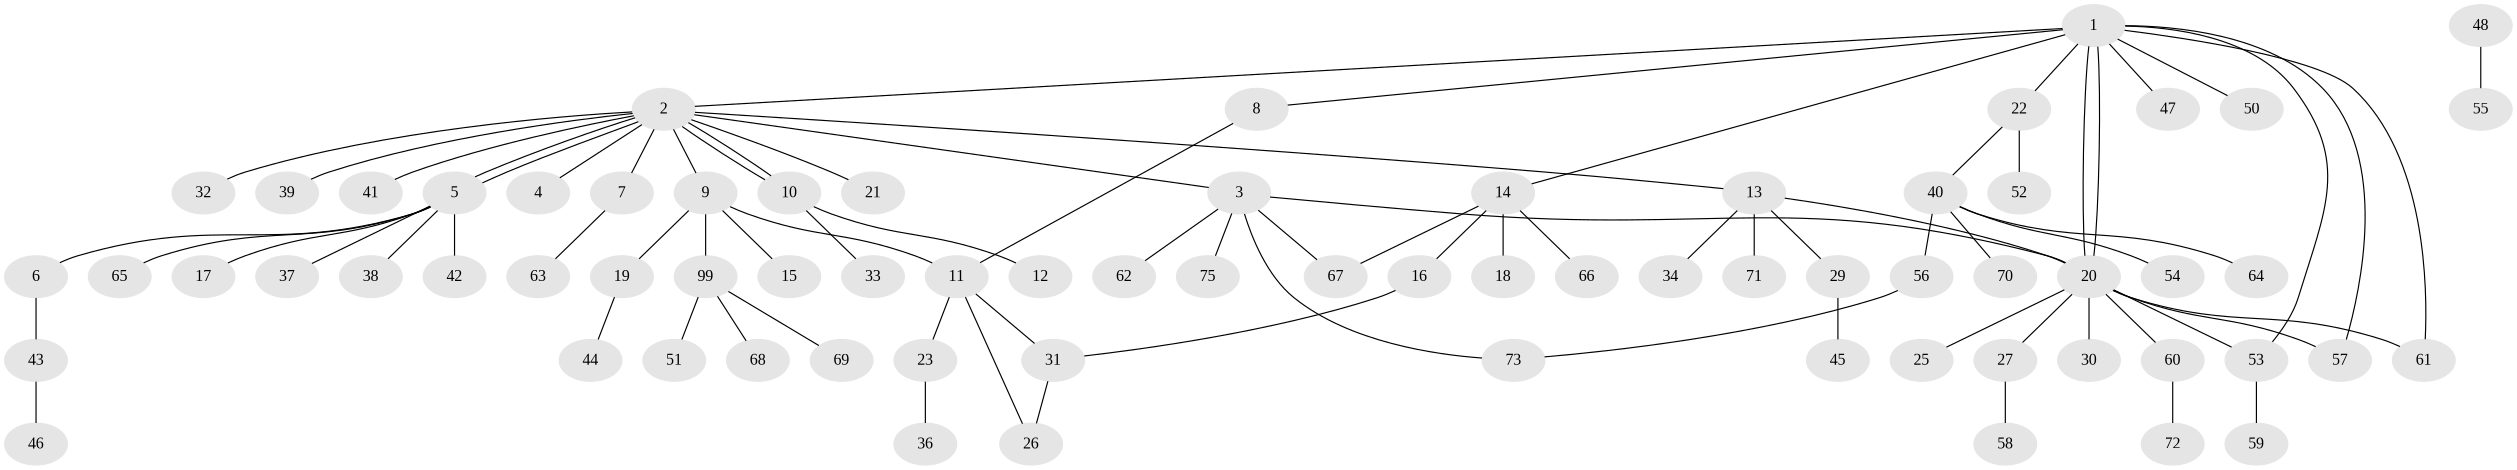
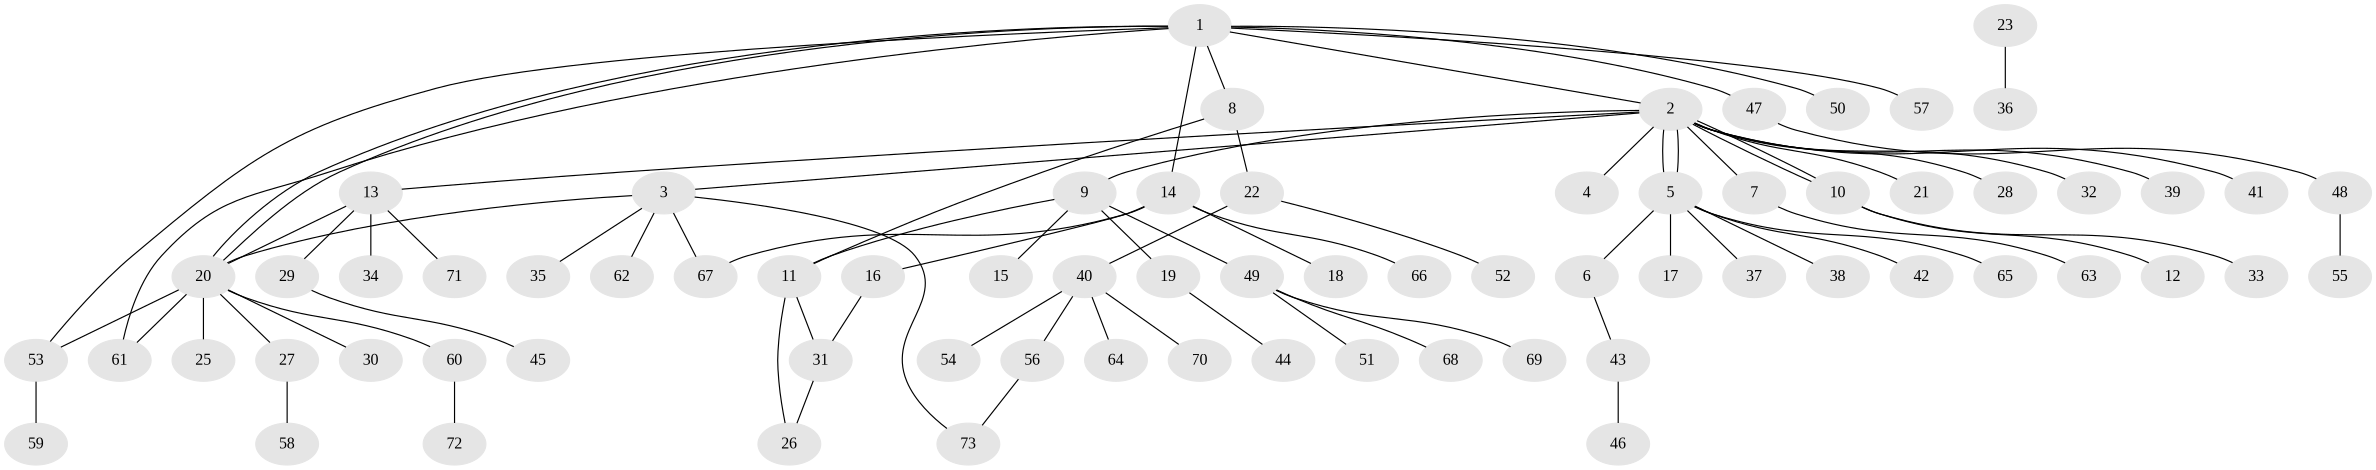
(2056, 67) -> (1243, 153)
none -> (2142, 149)
none -> (2005, 193)
(706, 277) -> (1252, 277)
(1208, 277) -> (538, 277)
(941, 318) -> none
(2251, 325) -> none
